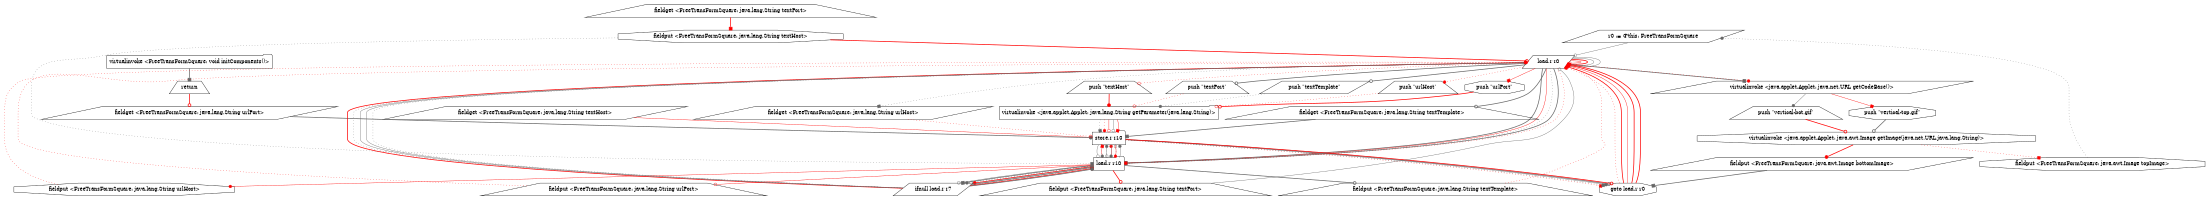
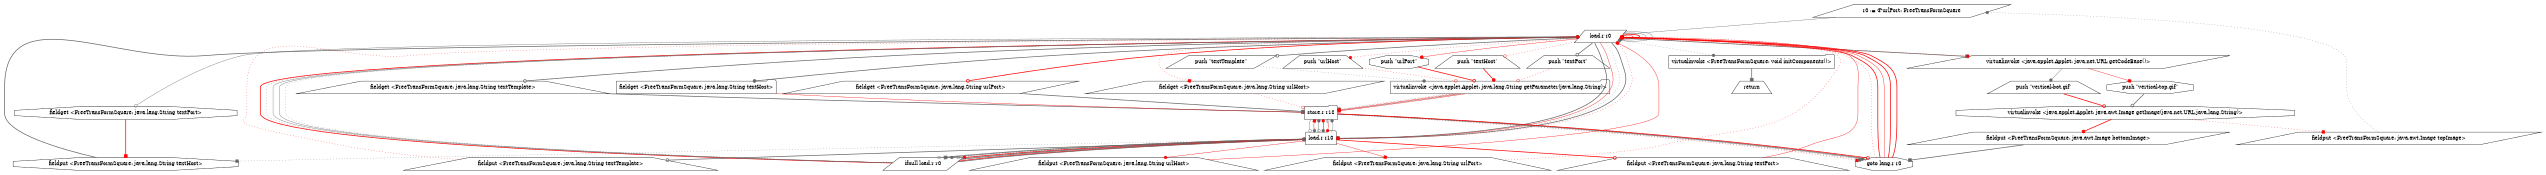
(731, 11) -> (126, 113)
(1653, 36) -> (1912, 11)
none -> (852, 40)
none -> (1665, 47)
none -> (1167, 49)
(1178, 50) -> (709, 44)
(702, 64) -> (1479, 143)
(1203, 71) -> (1349, 41)
(189, 99) -> (1273, 47)
(535, 113) -> (696, 87)
(244, 144) -> (772, 150)
(1418, 158) -> (1857, 65)
(2092, 164) -> (2389, 138)
(905, 175) -> (1358, 149)
(124, 189) -> (1114, 164)
(933, 189) -> (923, 164)
(1628, 189) -> (1884, 164)
